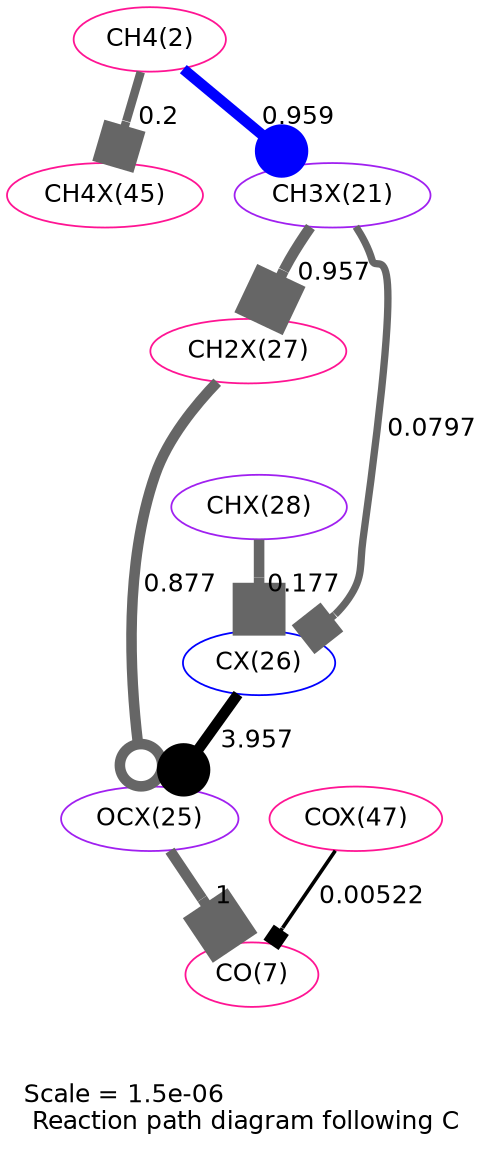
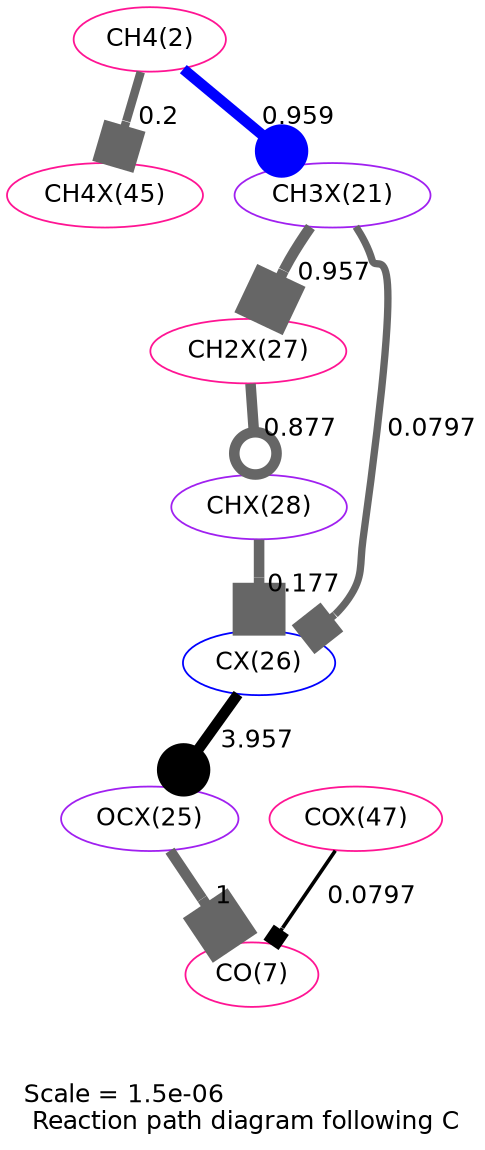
(137, 552) -> (252, 408)
(368, 897) -> (368, 897)
